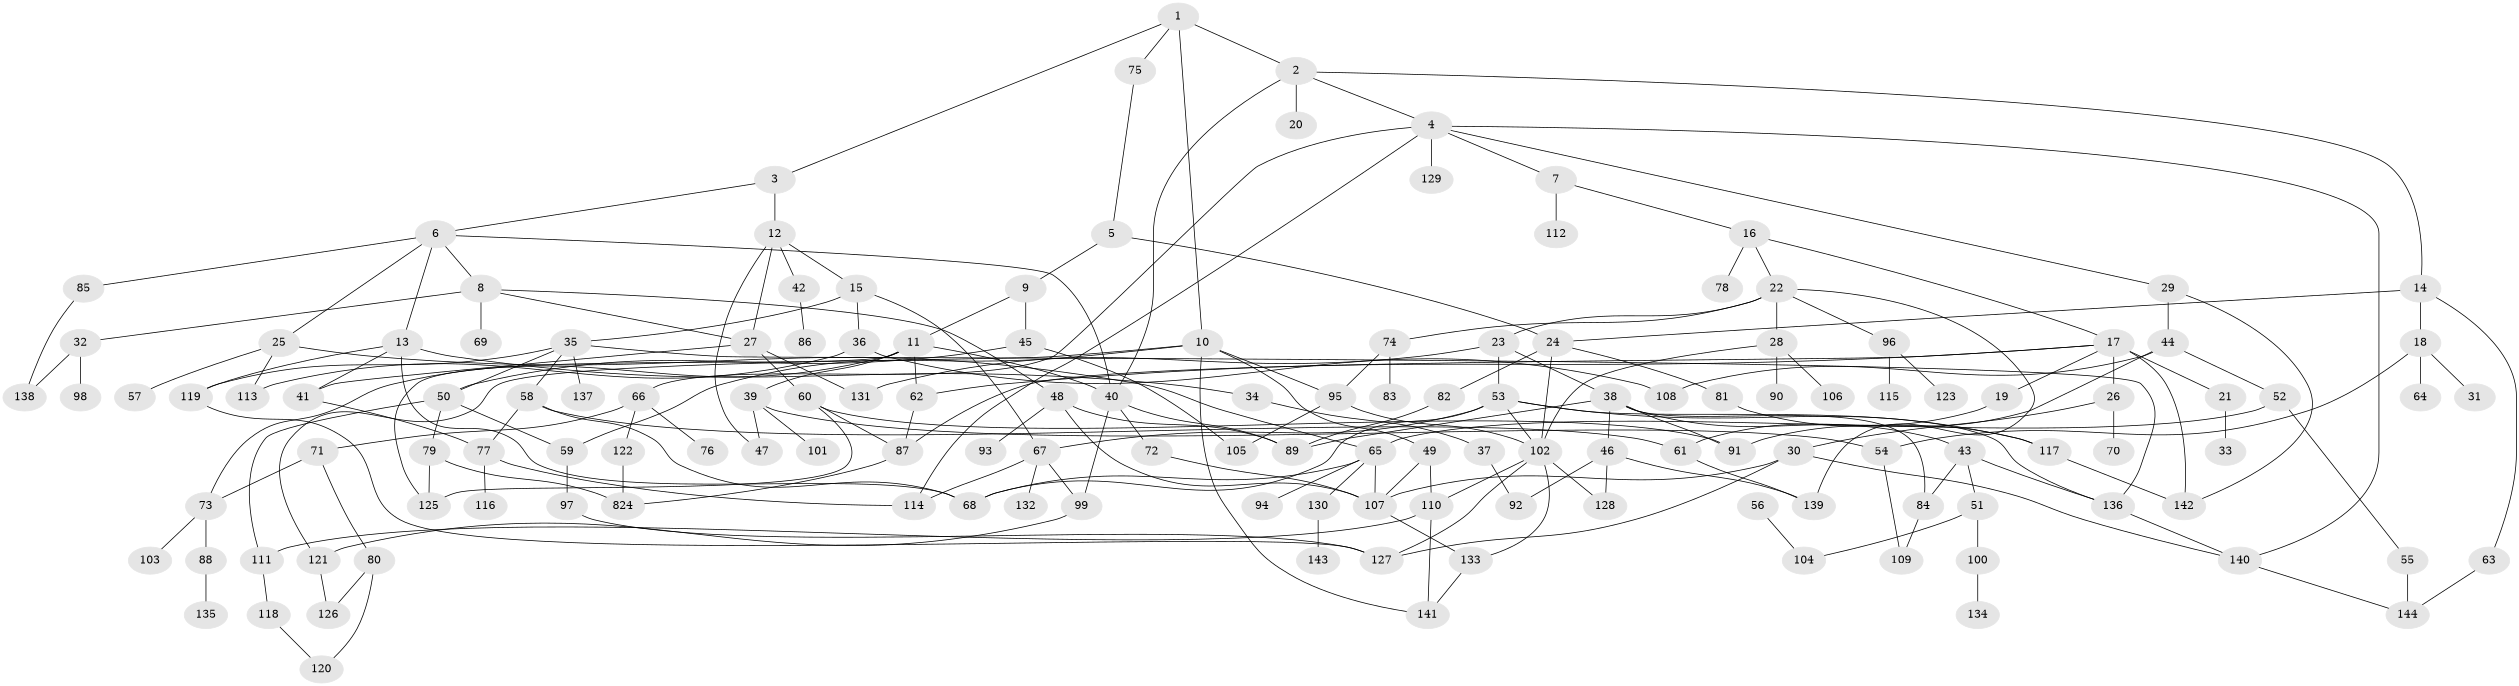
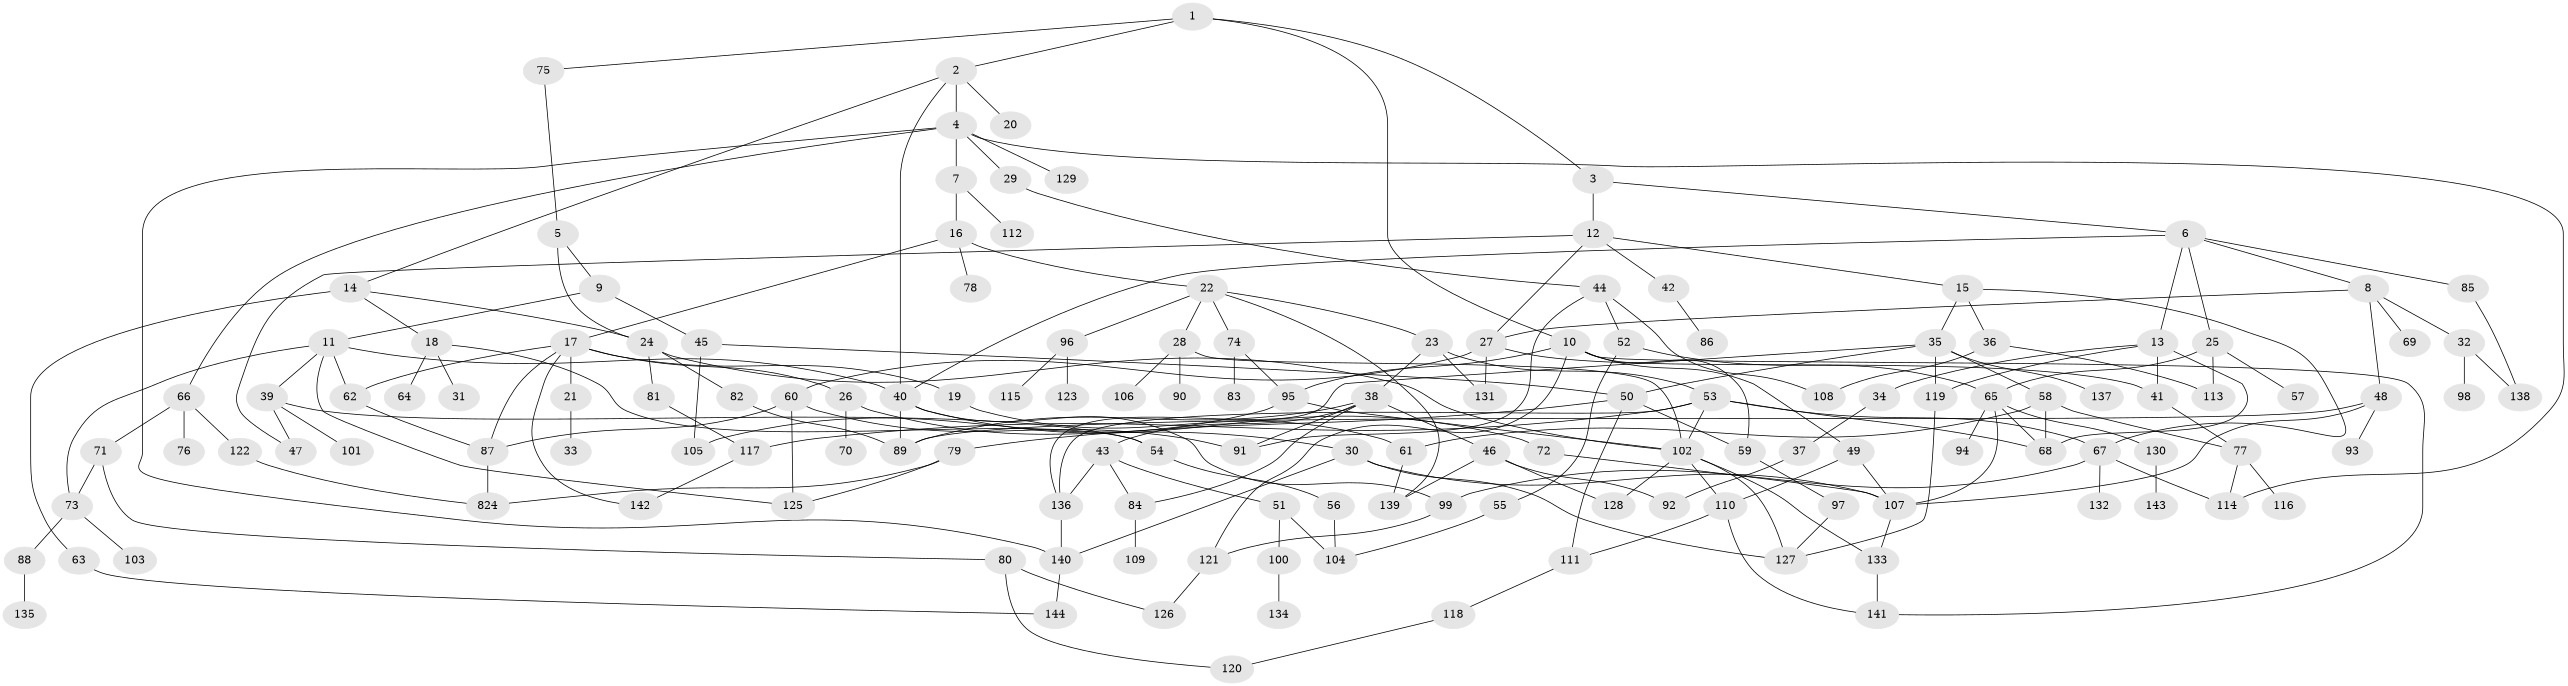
(2310, 393) -> none
(1892, 506) -> (1224, 475)
(2408, 588) -> (1421, 537)
